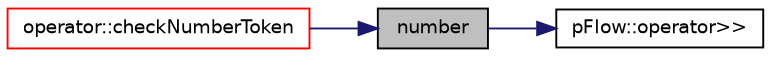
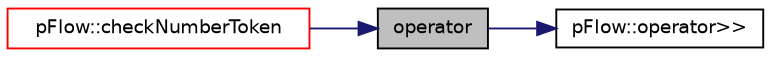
(159, 28) -> (159, 28)
(433, 28) -> (433, 28)
